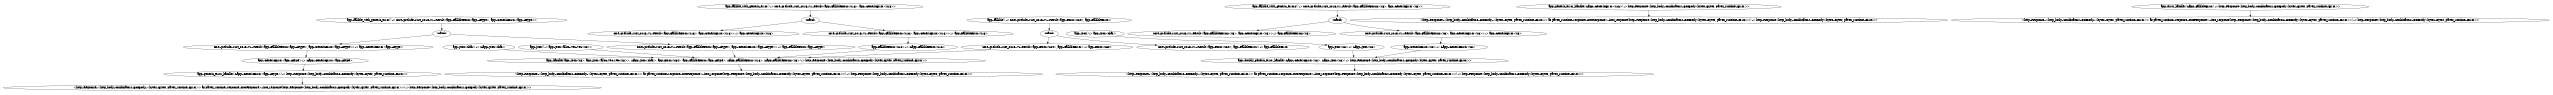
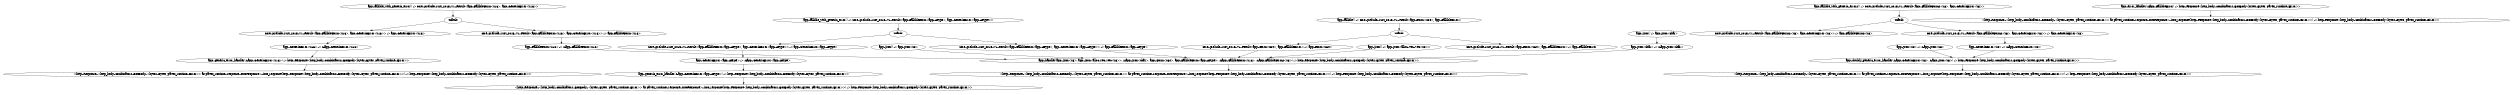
(1220, 41) -> (1657, 40)
none -> (321, 47)
none -> (898, 47)
